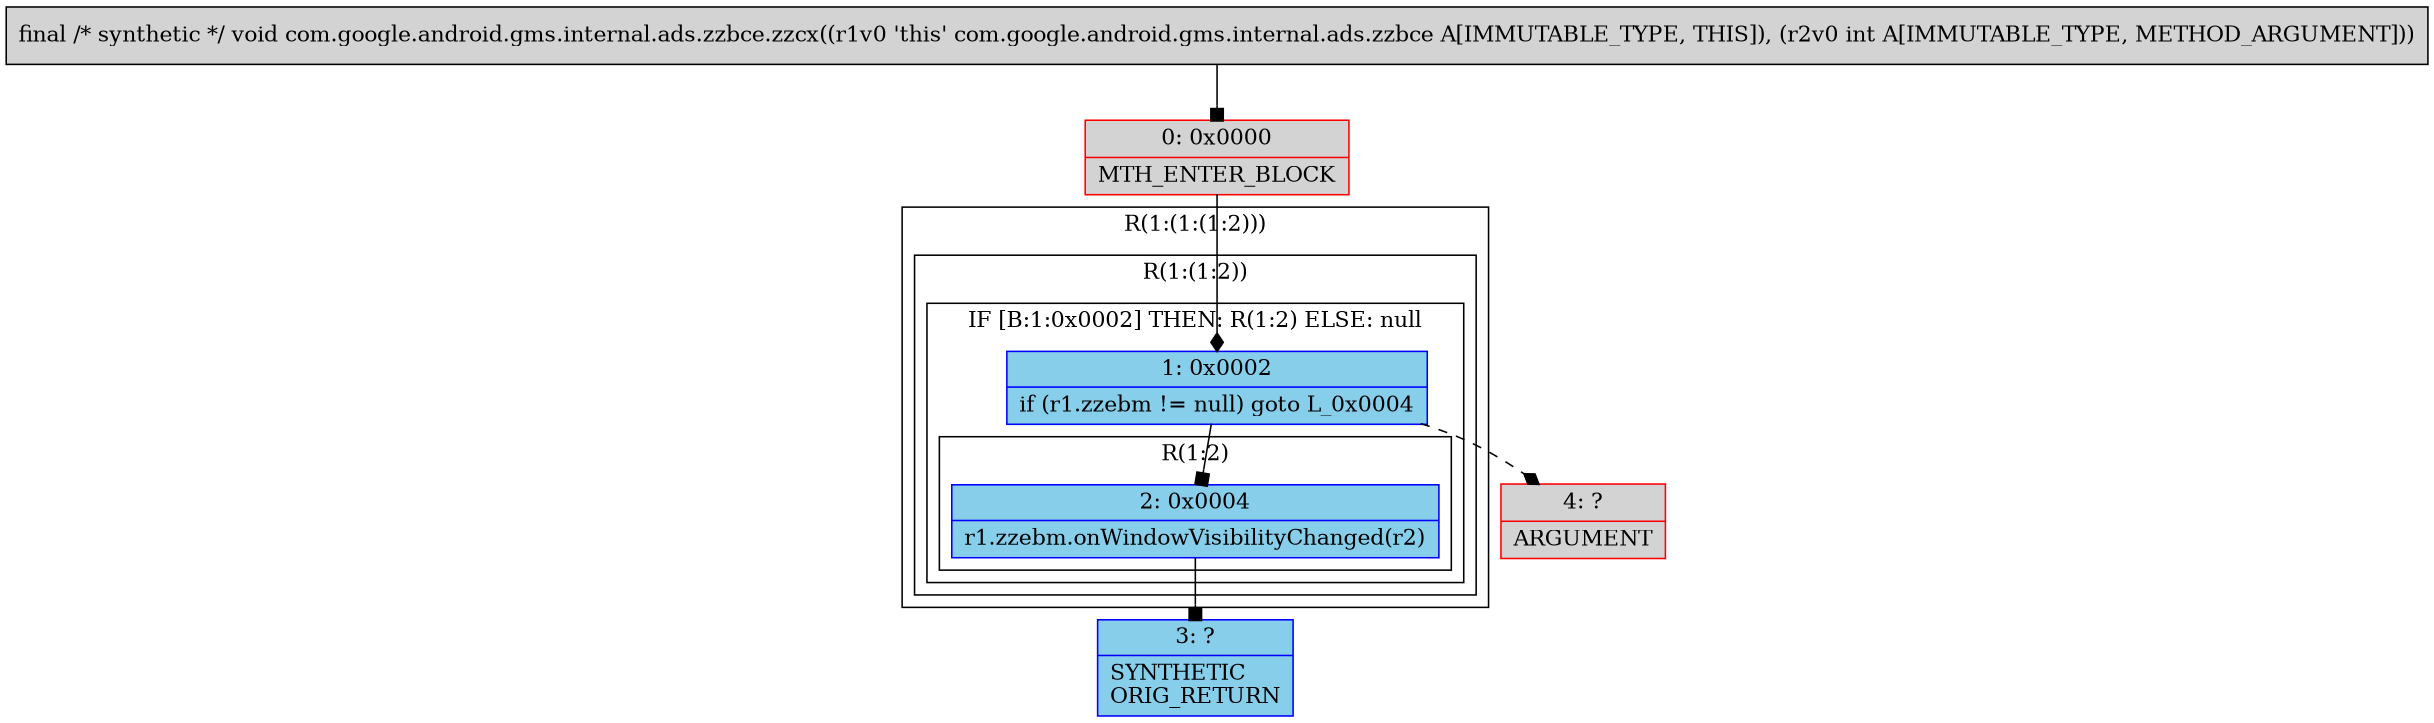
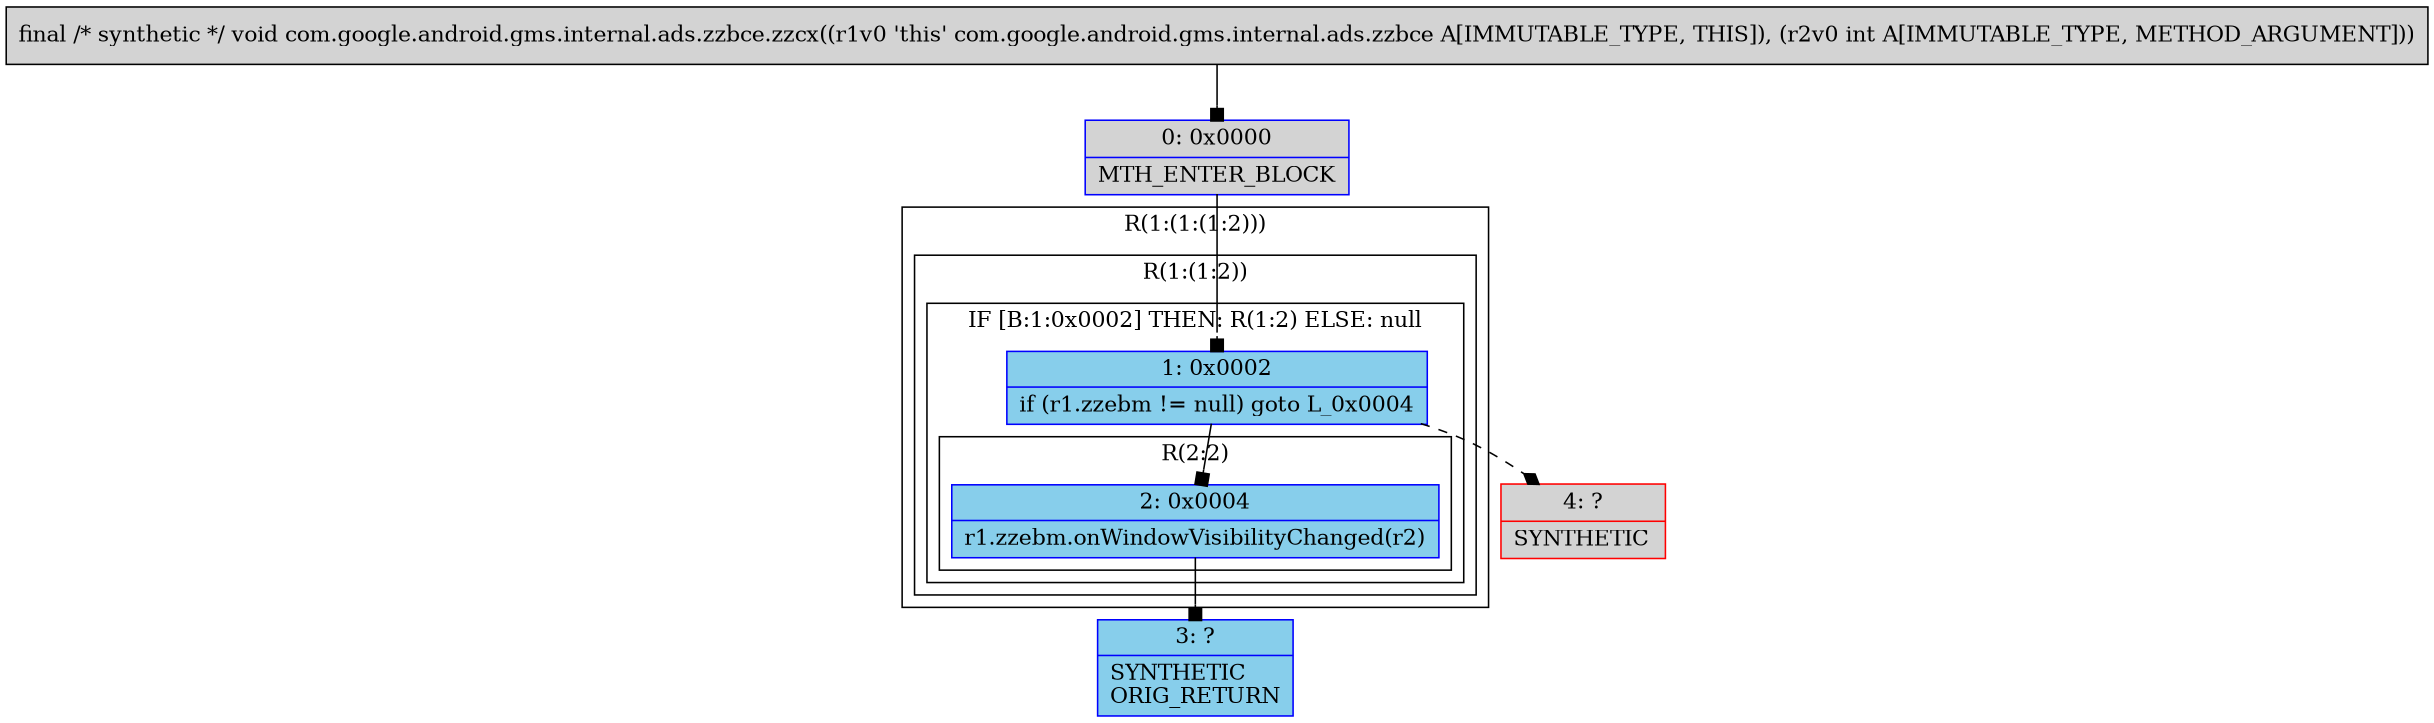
(1217, 157) -> (1217, 157)
(1217, 267) -> (1217, 267)
(1195, 455) -> (1195, 455)
(1583, 539) -> (1582, 539)
